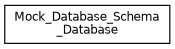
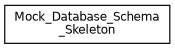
(87, 24) -> (87, 24)
